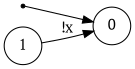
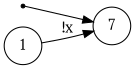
(112, 26) -> (112, 26)
